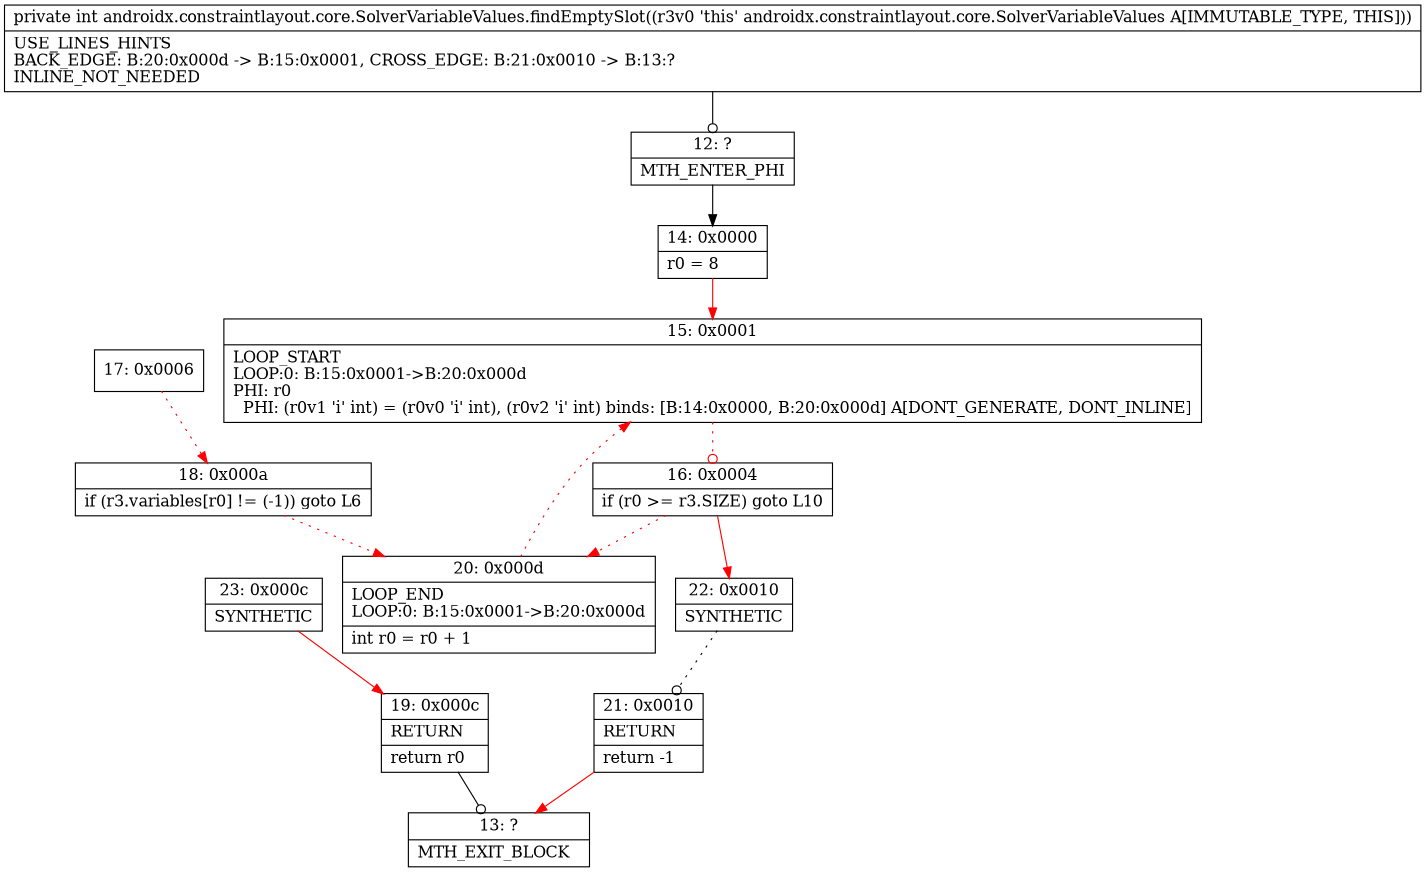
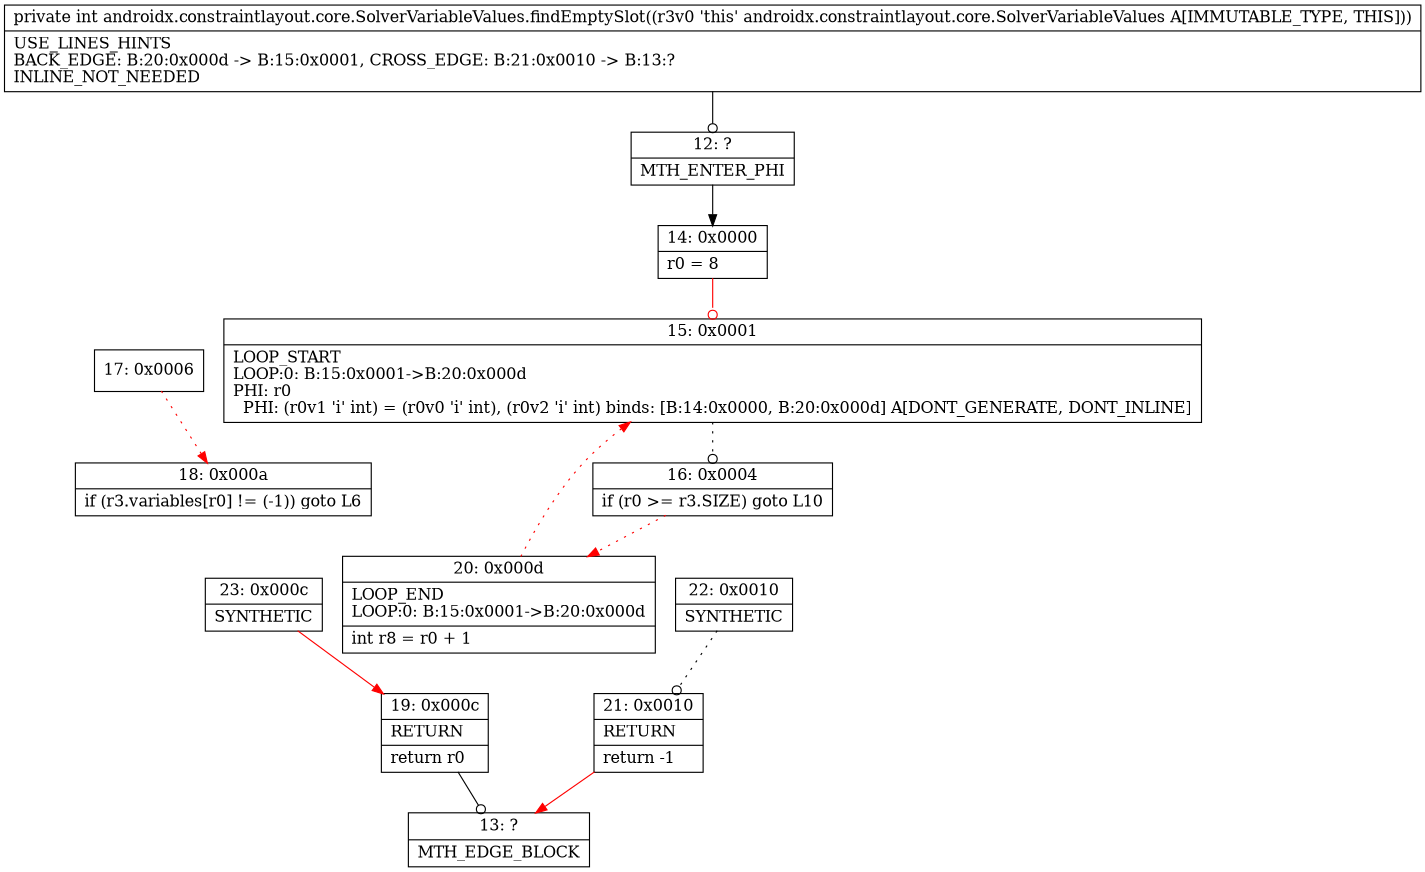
(713, 293) -> (713, 293)
(713, 438) -> (713, 438)
(329, 534) -> none
(722, 541) -> none
(412, 639) -> (412, 639)
(494, 853) -> (499, 853)
